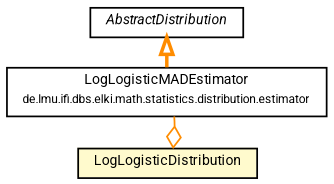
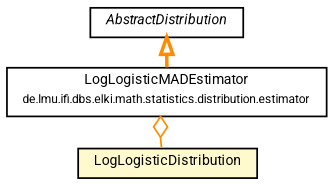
(175, 121) -> (161, 142)
